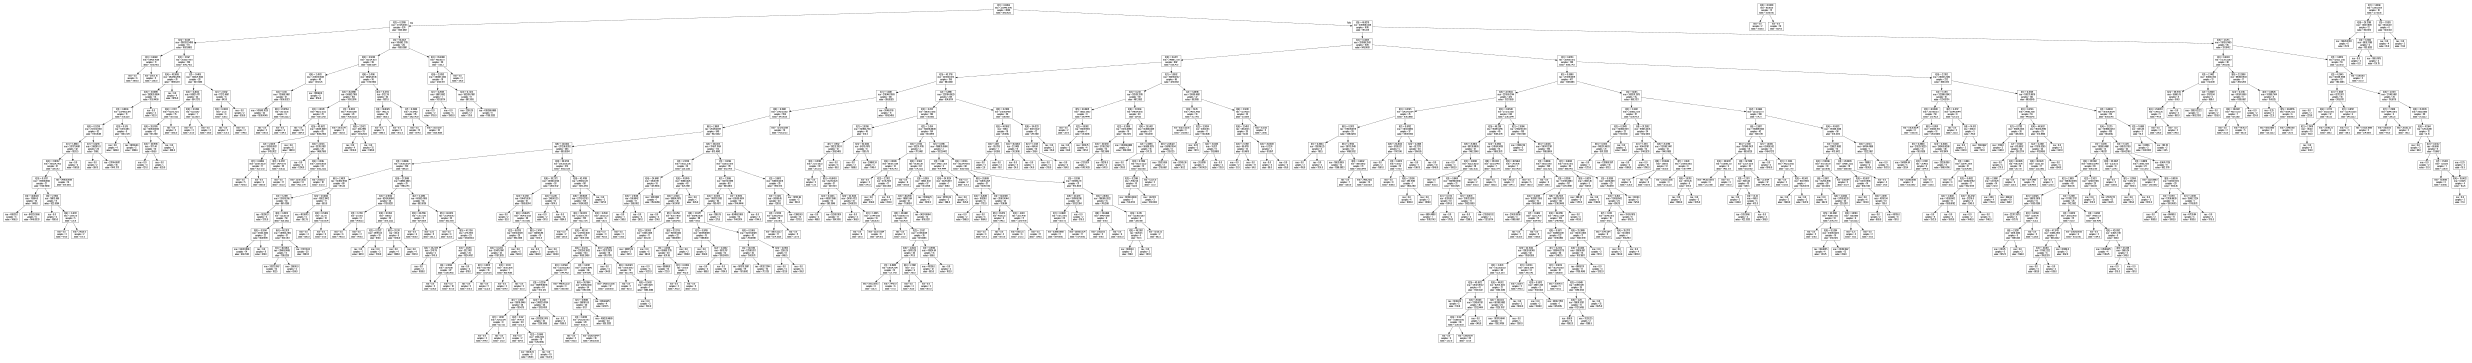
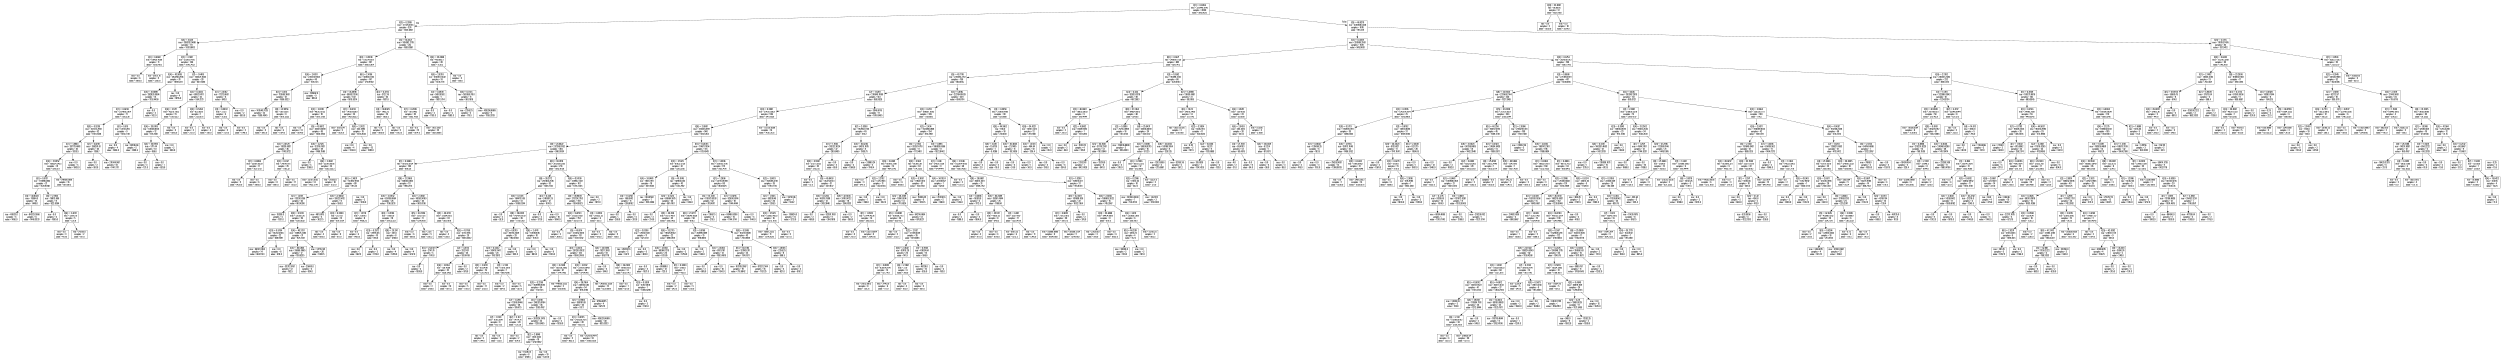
(2307, 120) -> (2308, 139)
none -> (2422, 121)
(1961, 148) -> (1961, 148)
(284, 155) -> (278, 174)
(941, 173) -> (926, 173)
(1491, 182) -> (1488, 182)
(1447, 217) -> none
(357, 226) -> (360, 207)
